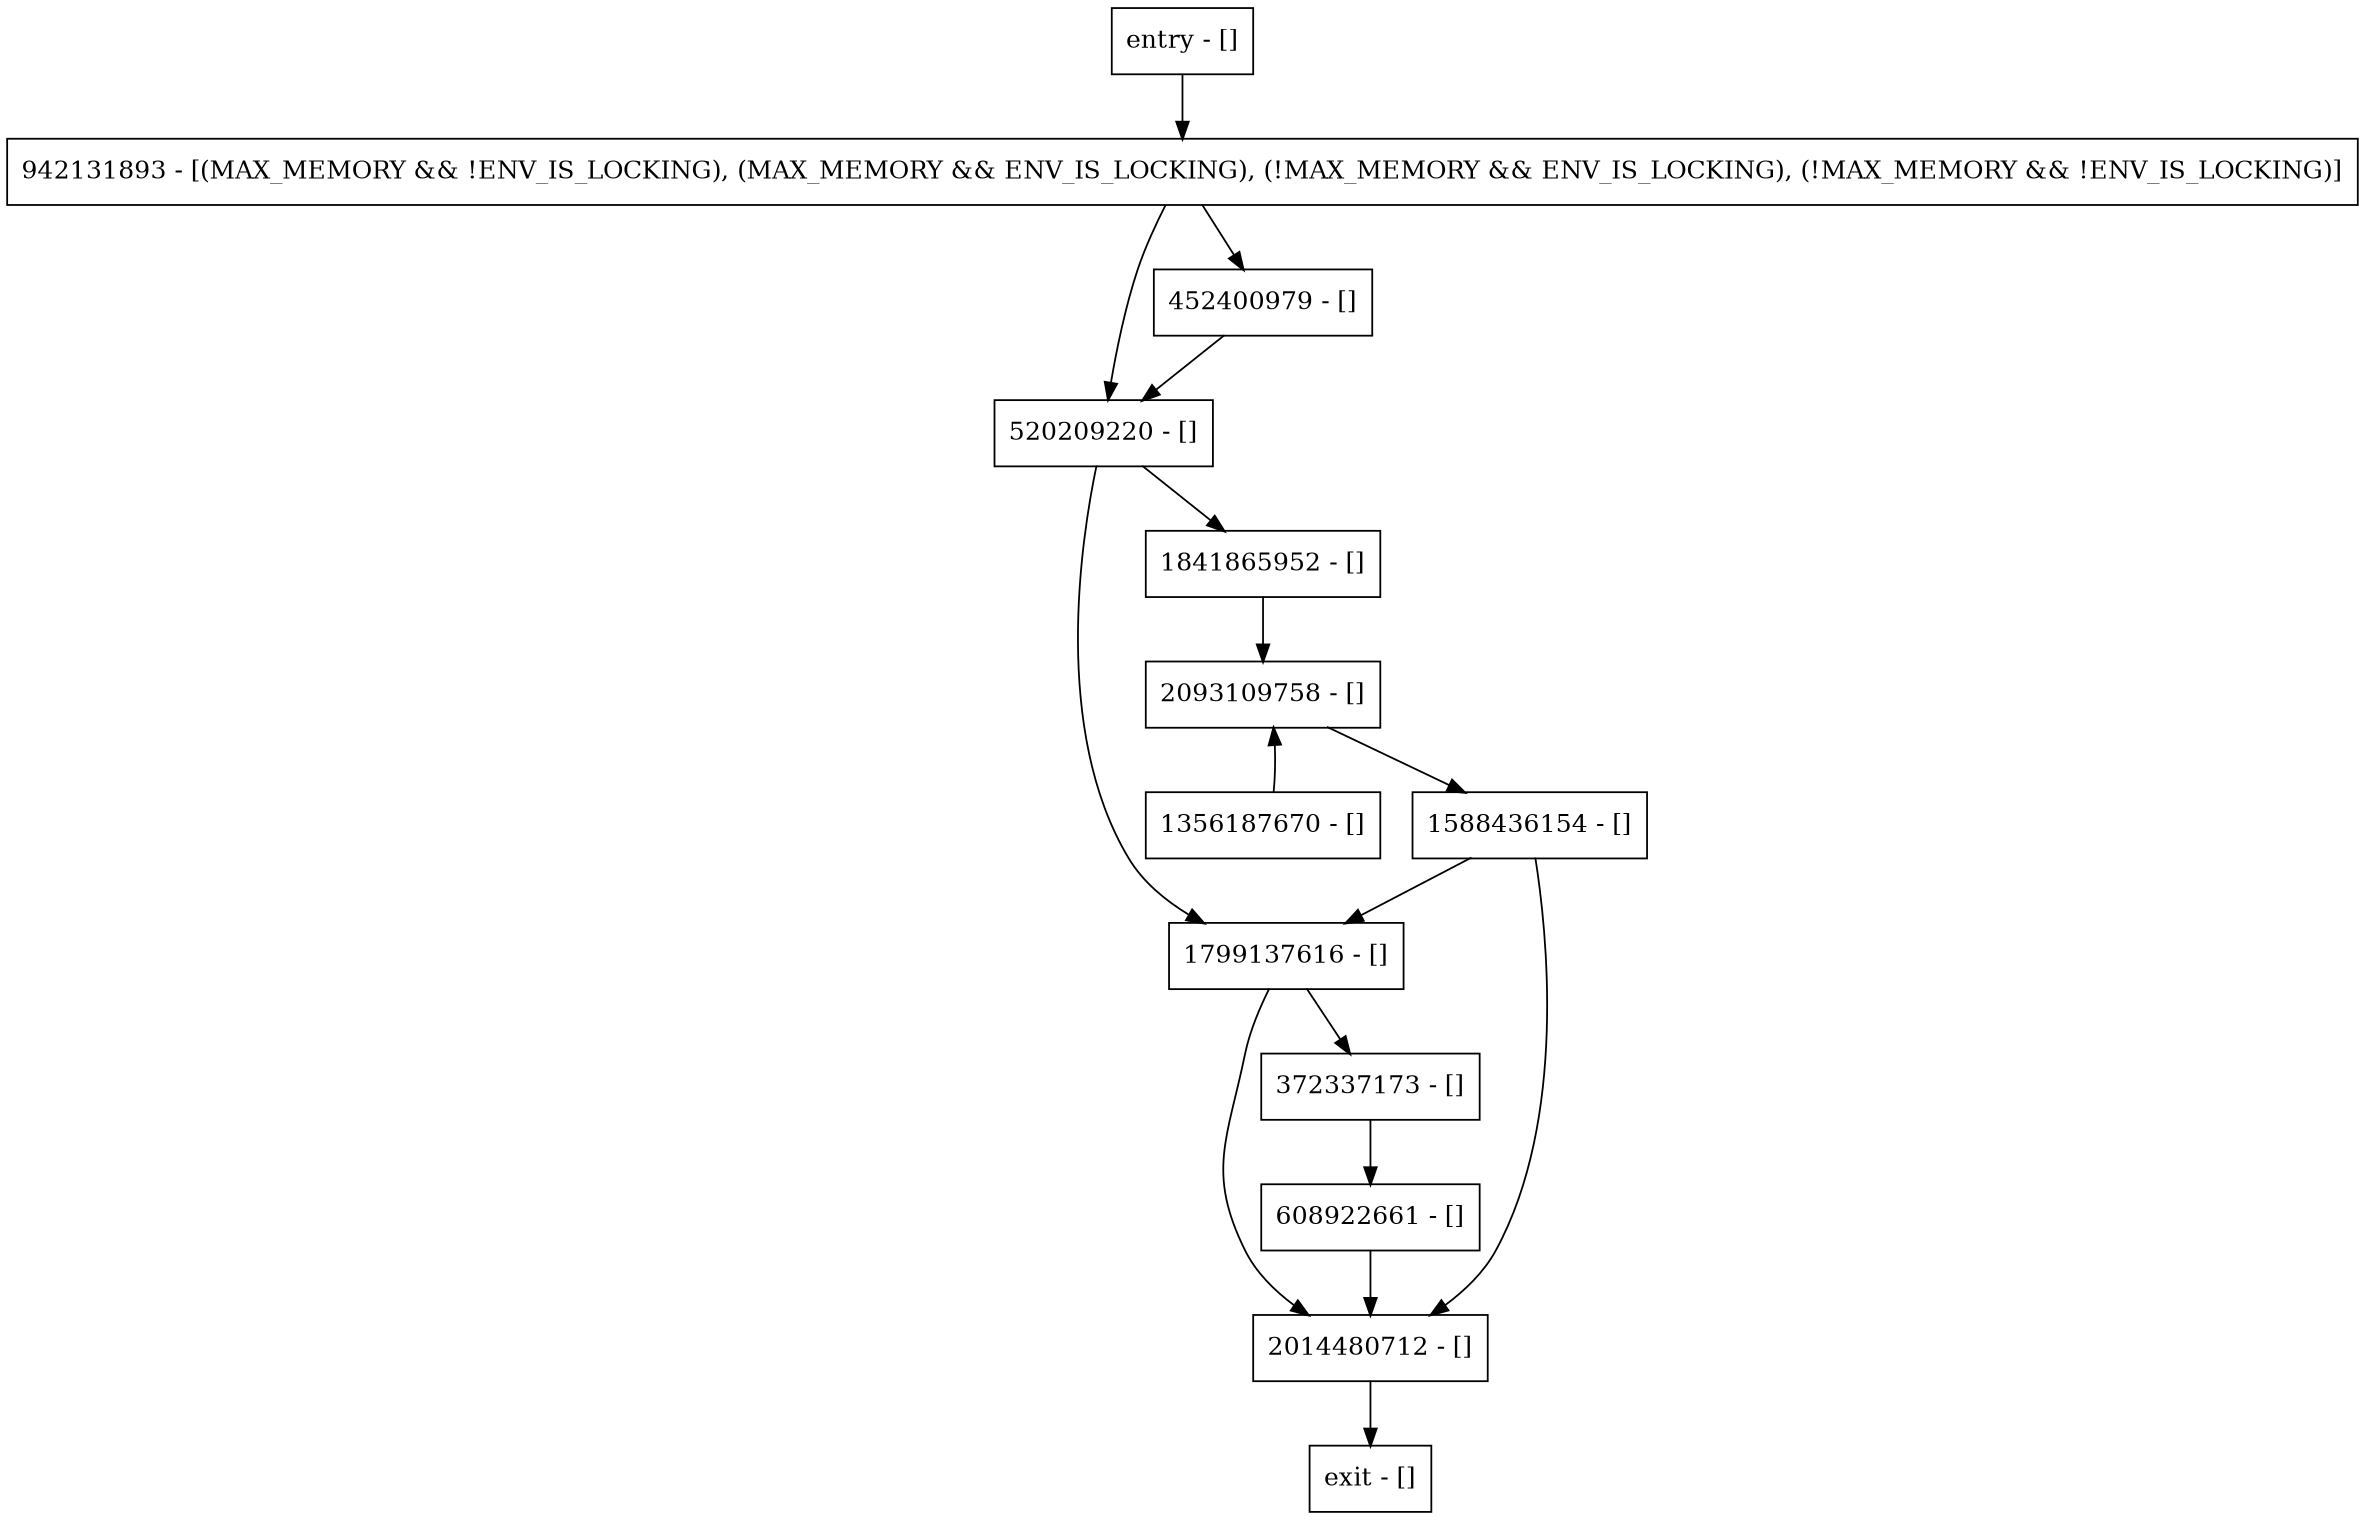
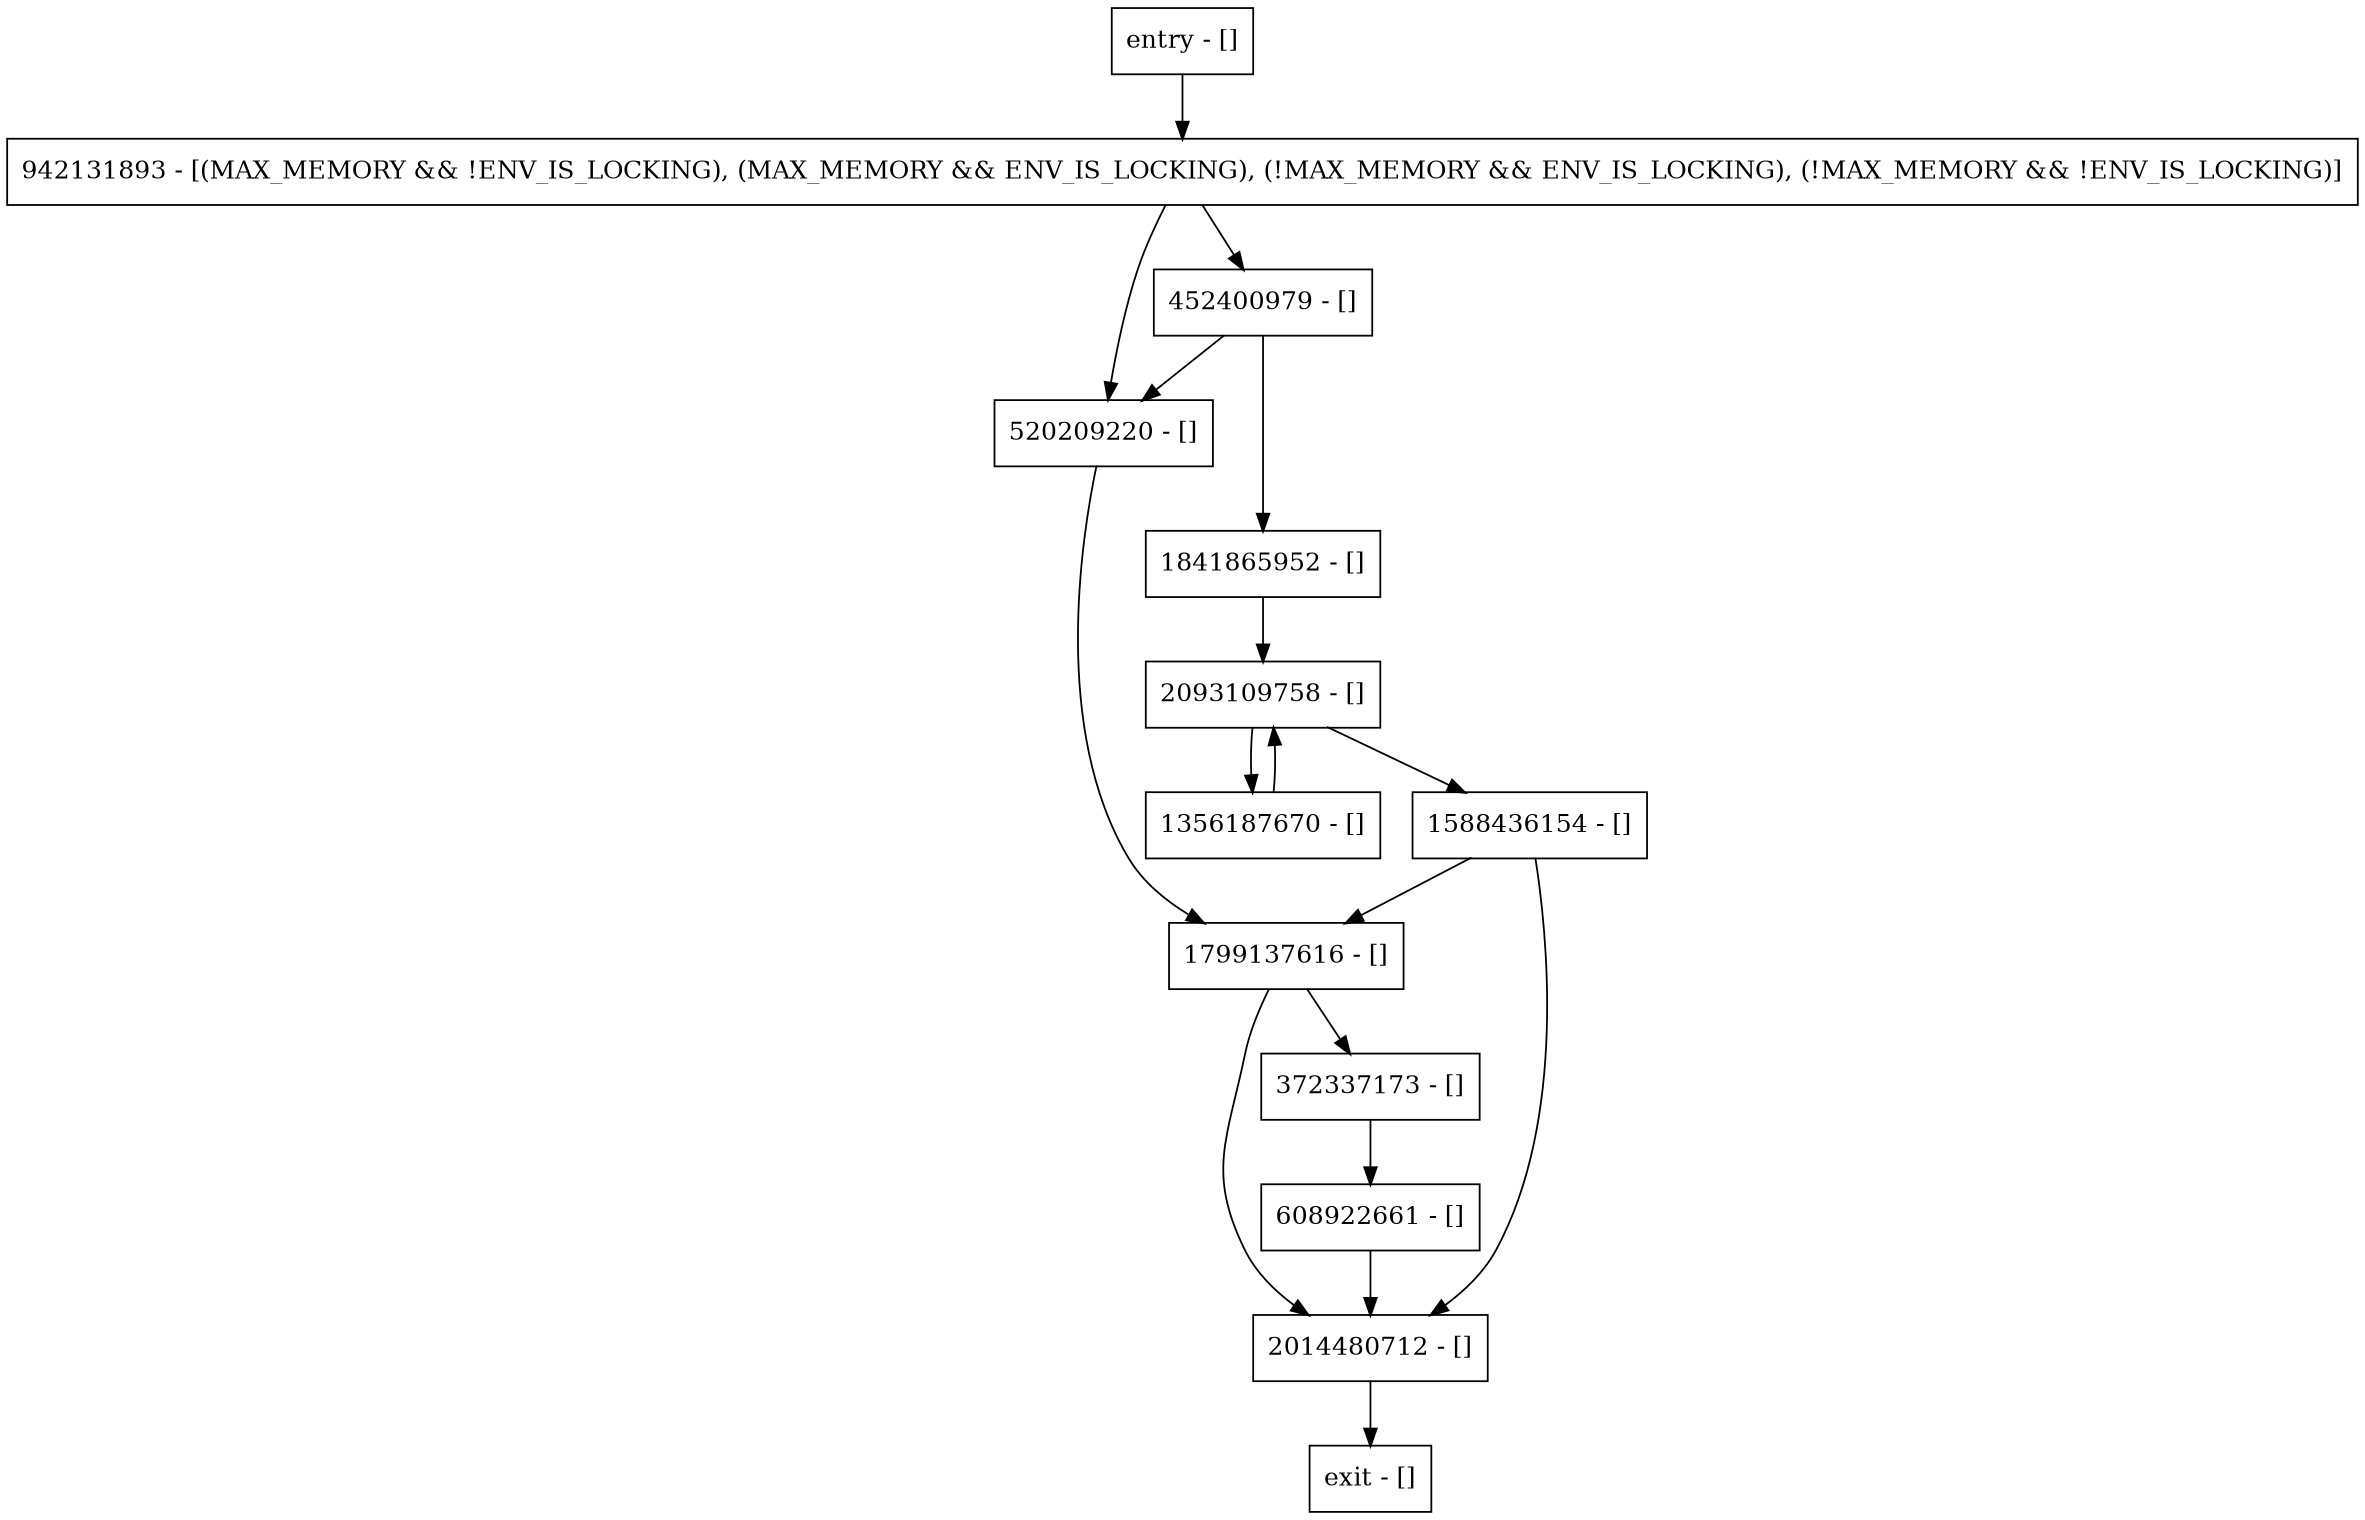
(1176, 493) -> (1263, 424)
none -> (1251, 751)
